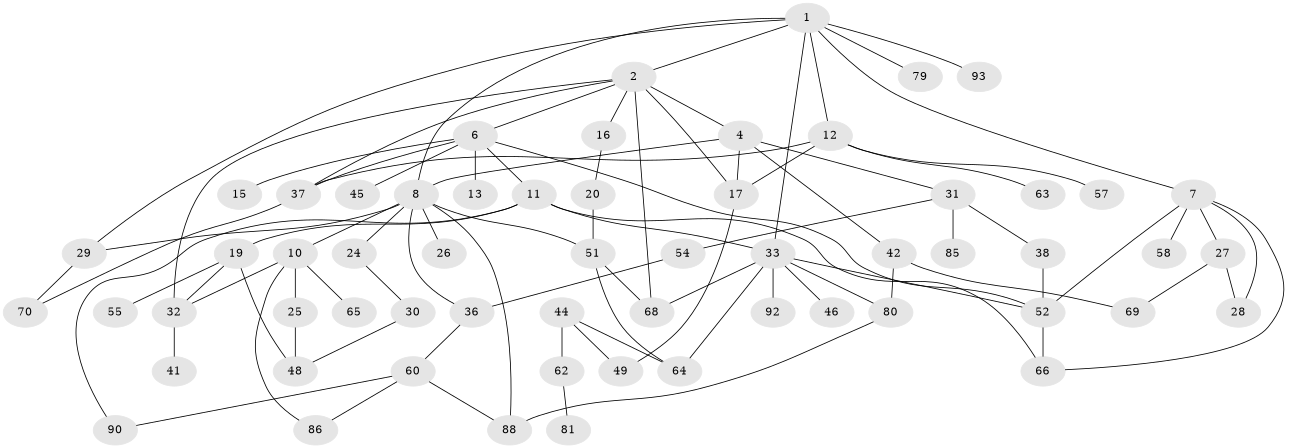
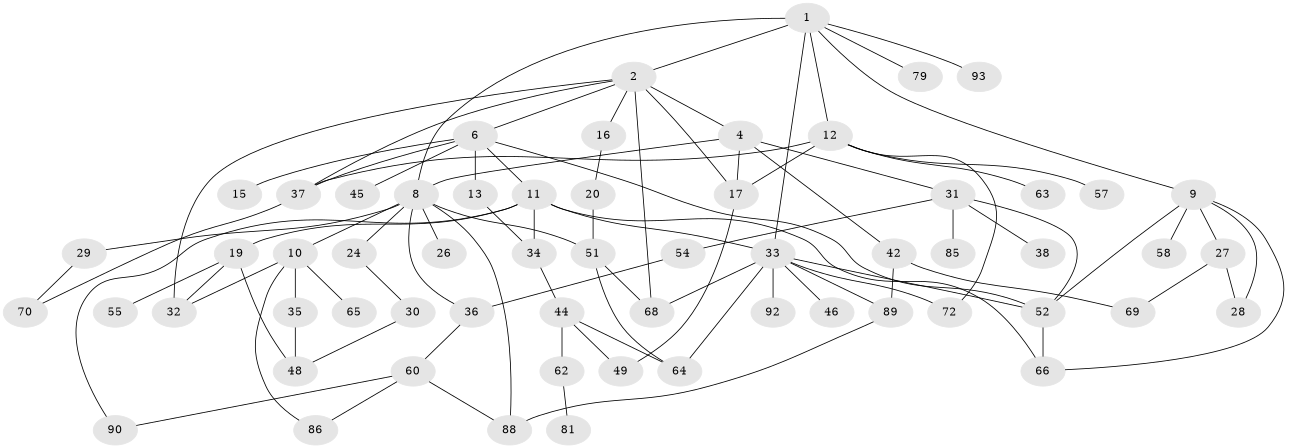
(424, 78) -> none
(1194, 195) -> (1194, 195)
none -> (534, 254)
(1043, 283) -> (1057, 227)
(295, 312) -> (295, 312)
(891, 312) -> (891, 312)
none -> (950, 312)
(174, 371) -> none
